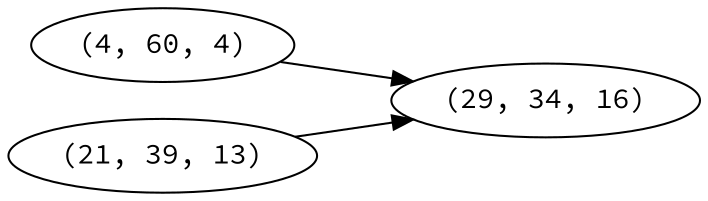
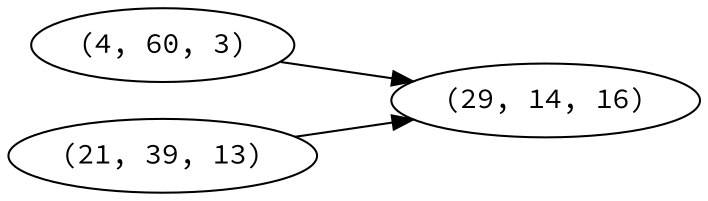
(163, 45) -> (163, 45)
(546, 100) -> (546, 100)
